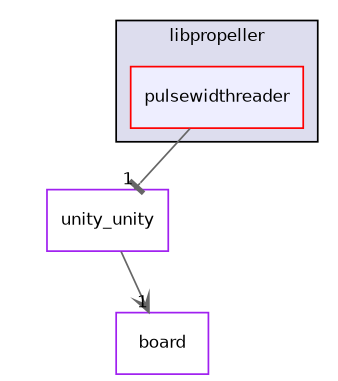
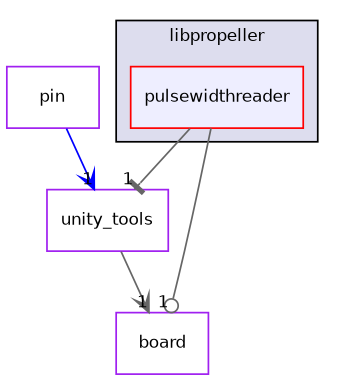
none -> (53, 97)
none -> (193, 214)
(108, 220) -> (108, 220)
